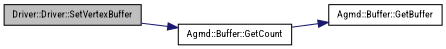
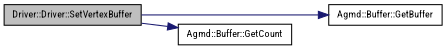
(305, 25) -> (230, 15)
